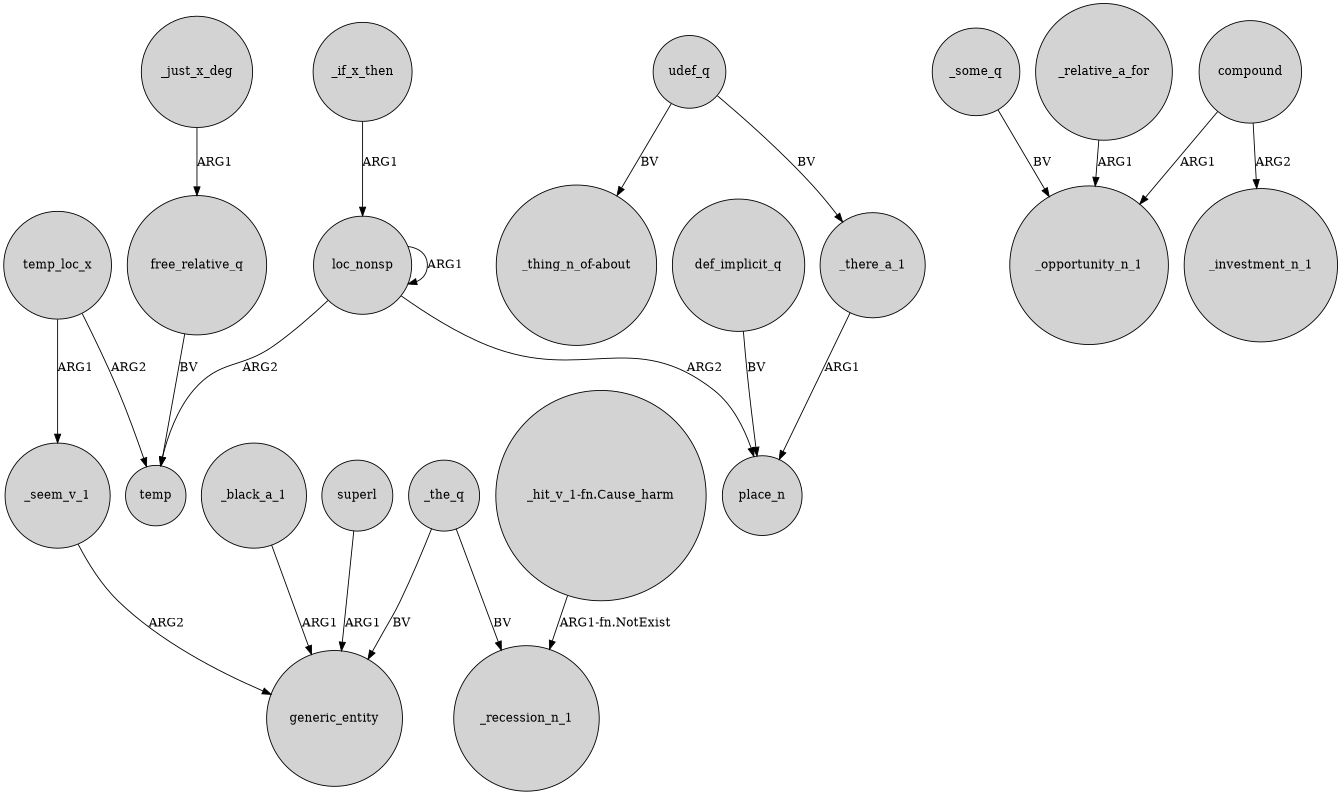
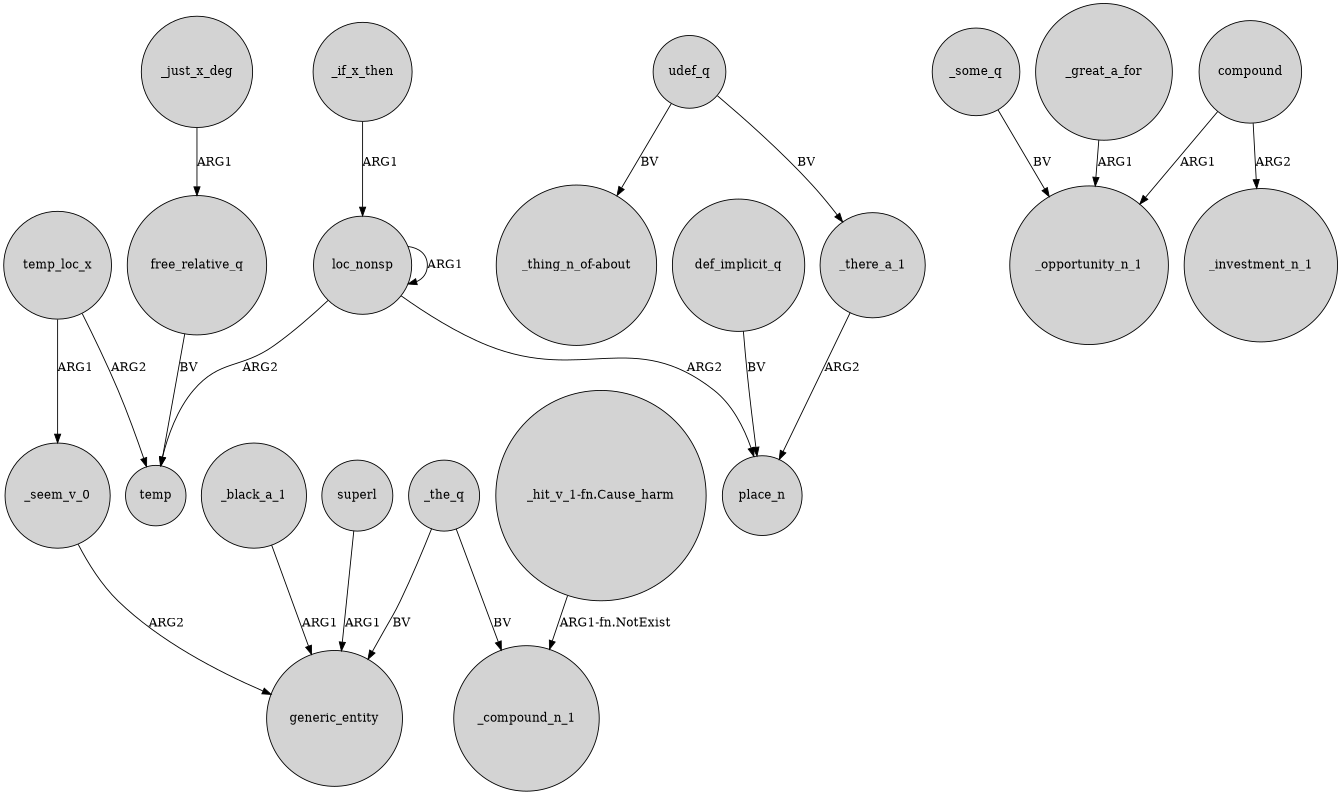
(1104, 72) -> (1104, 72)
(842, 368) -> (842, 368)
(58, 496) -> (58, 496)
(526, 718) -> (526, 718)
